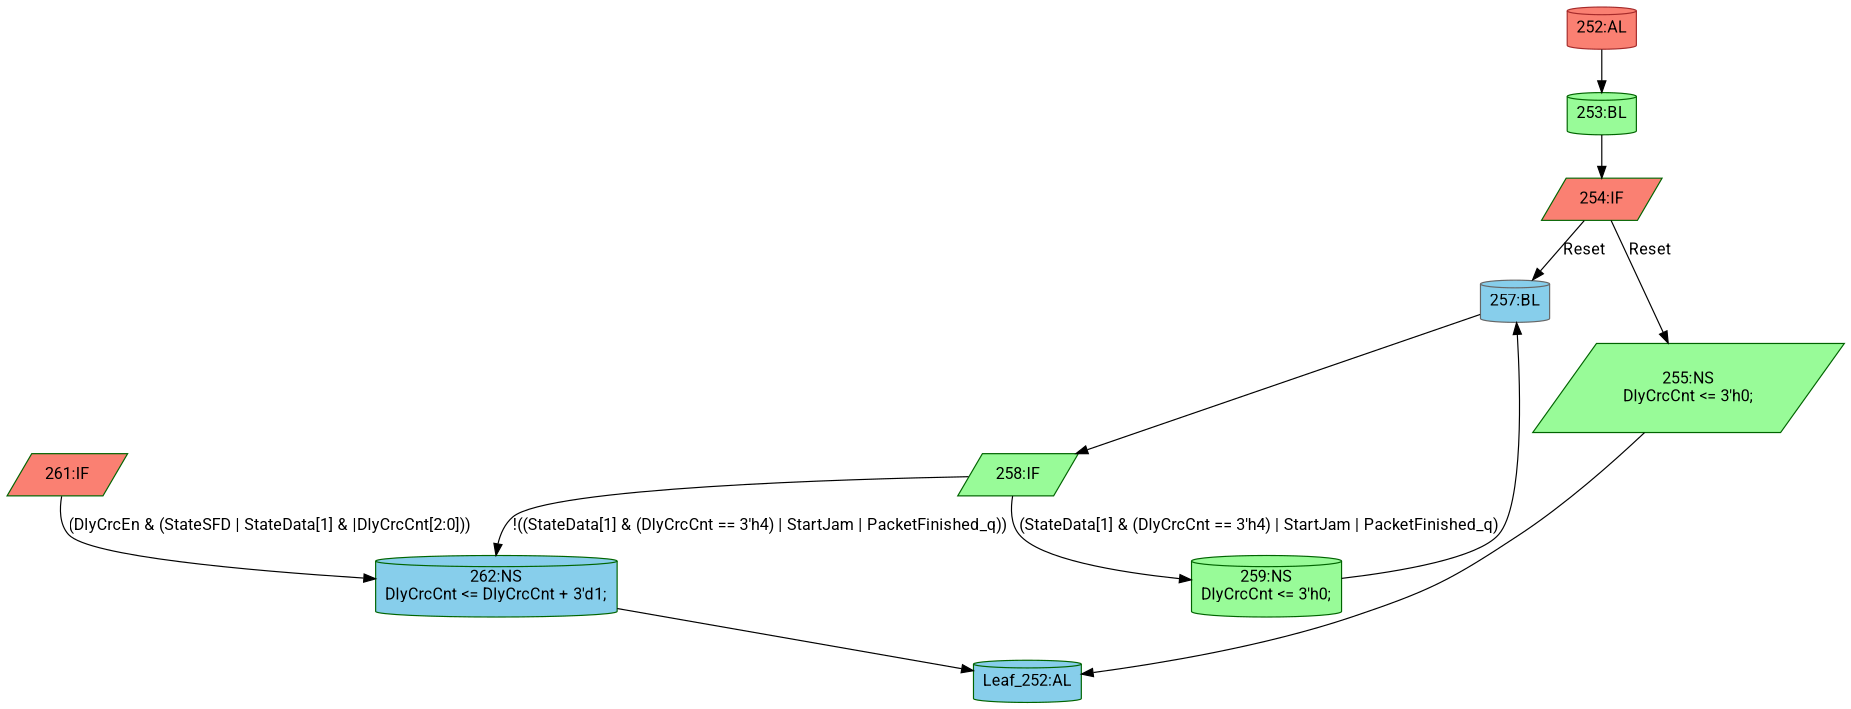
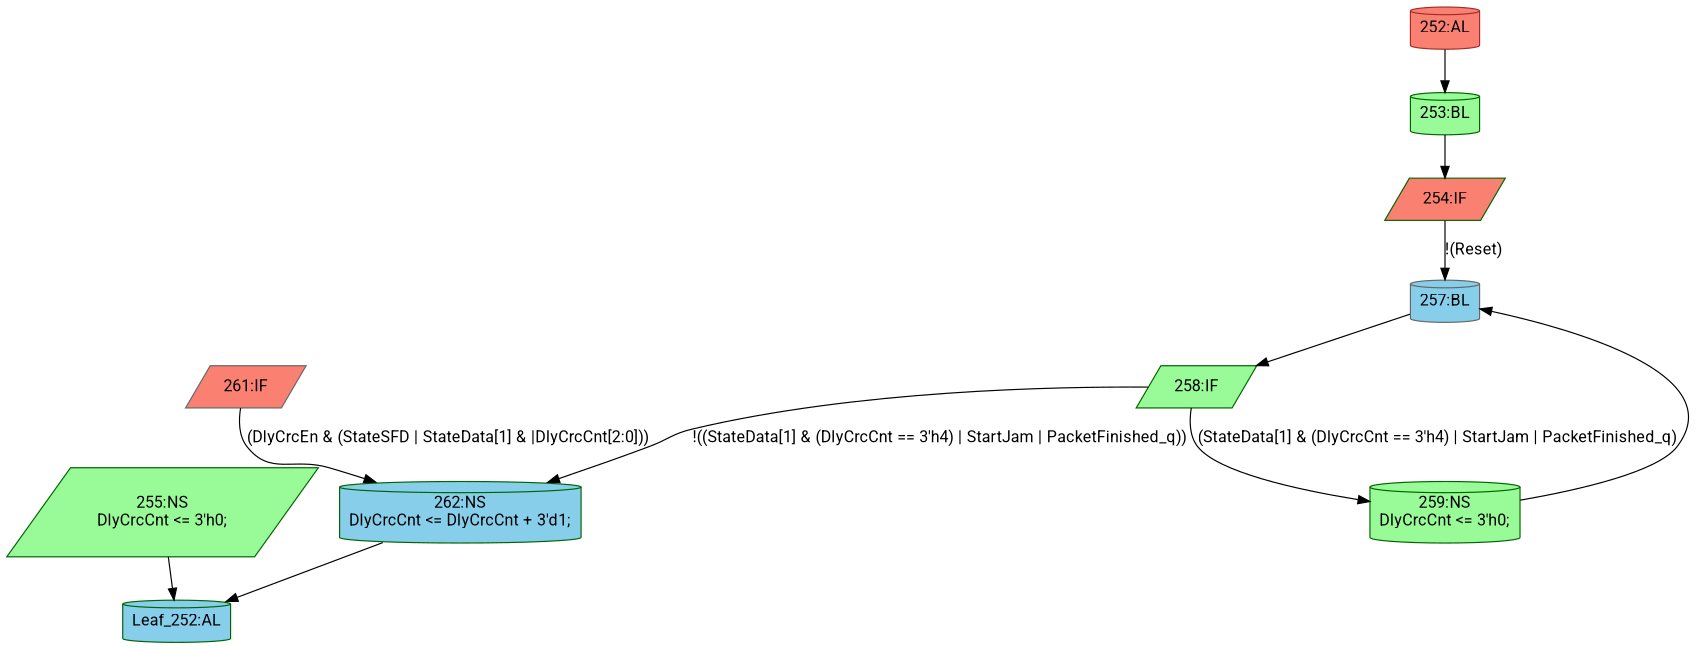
(1585, 250) -> (1474, 250)
(1637, 276) -> none
(67, 475) -> (246, 387)
